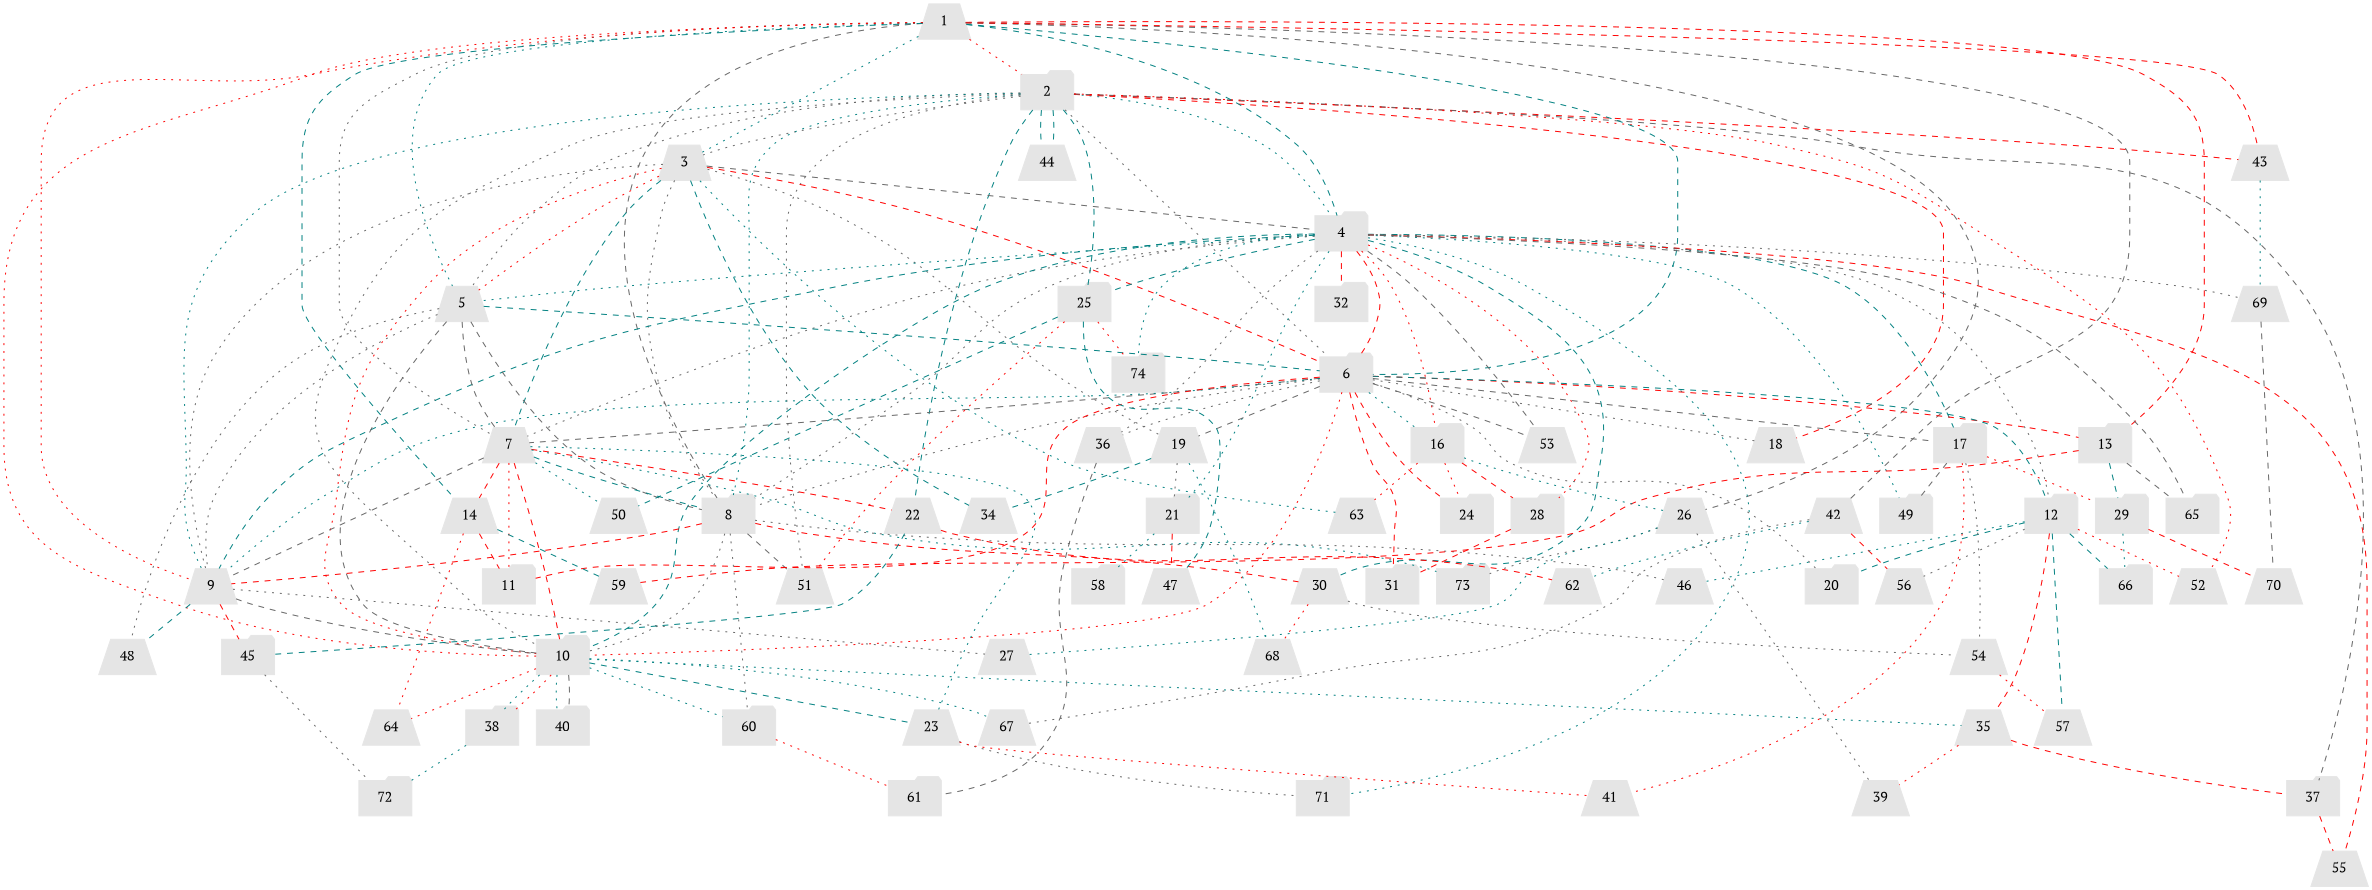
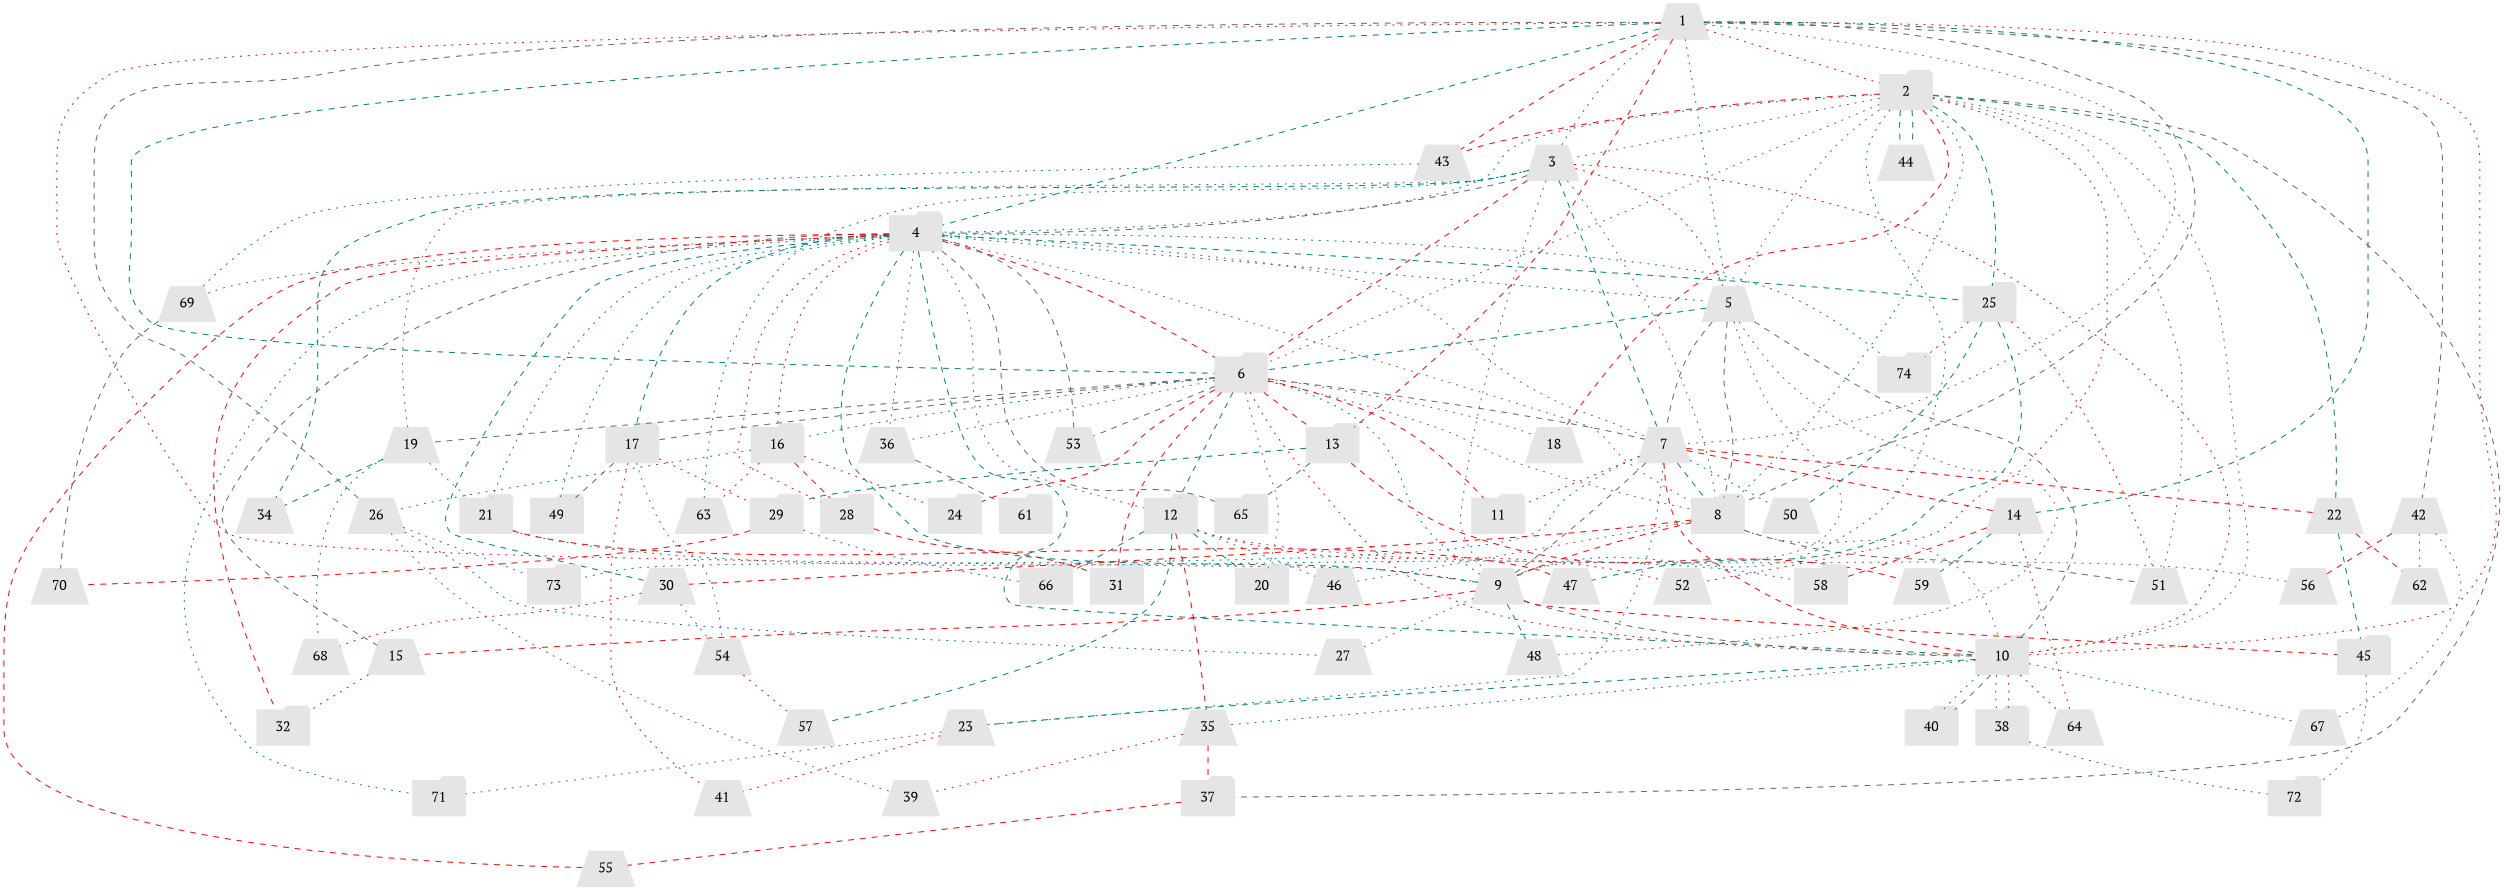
(489, 551) -> (1935, 547)
none -> (396, 657)
(749, 728) -> none
